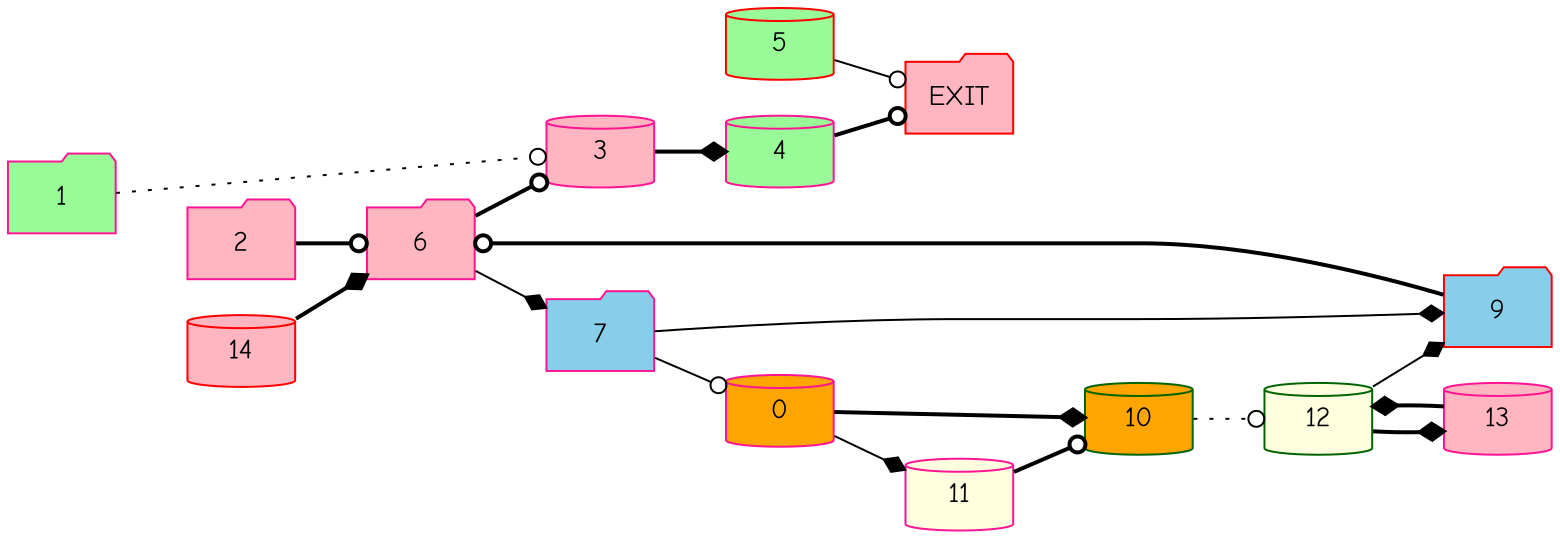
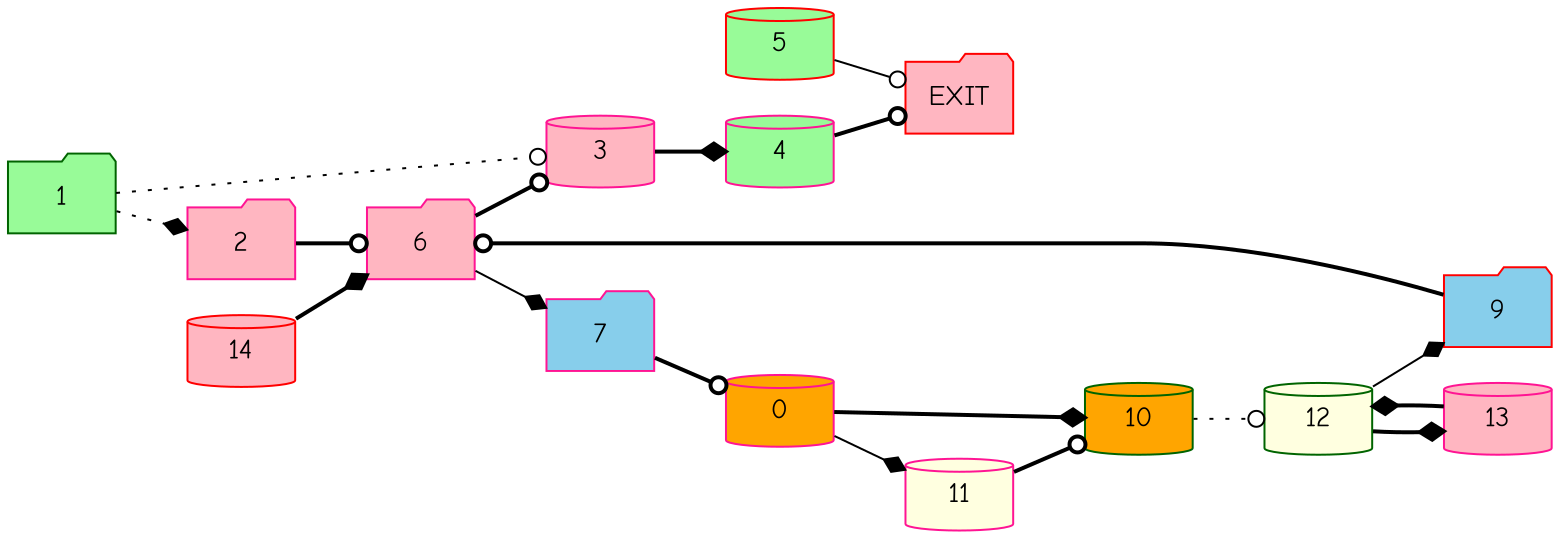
(62, 197) -> (62, 197)
none -> (140, 217)
(1037, 319) -> none
(683, 370) -> (683, 370)
